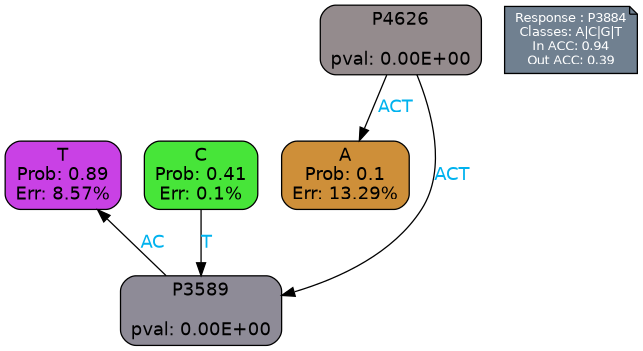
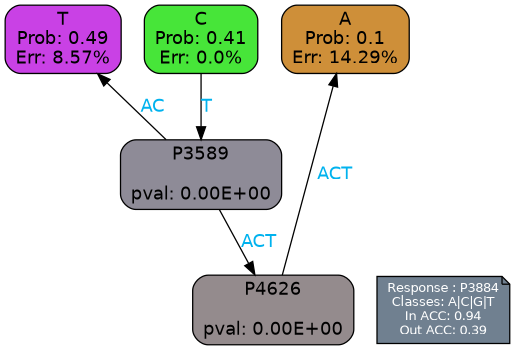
(63, 175) -> (63, 39)
(201, 175) -> (201, 39)
(345, 175) -> (345, 39)
(417, 215) -> (234, 236)
